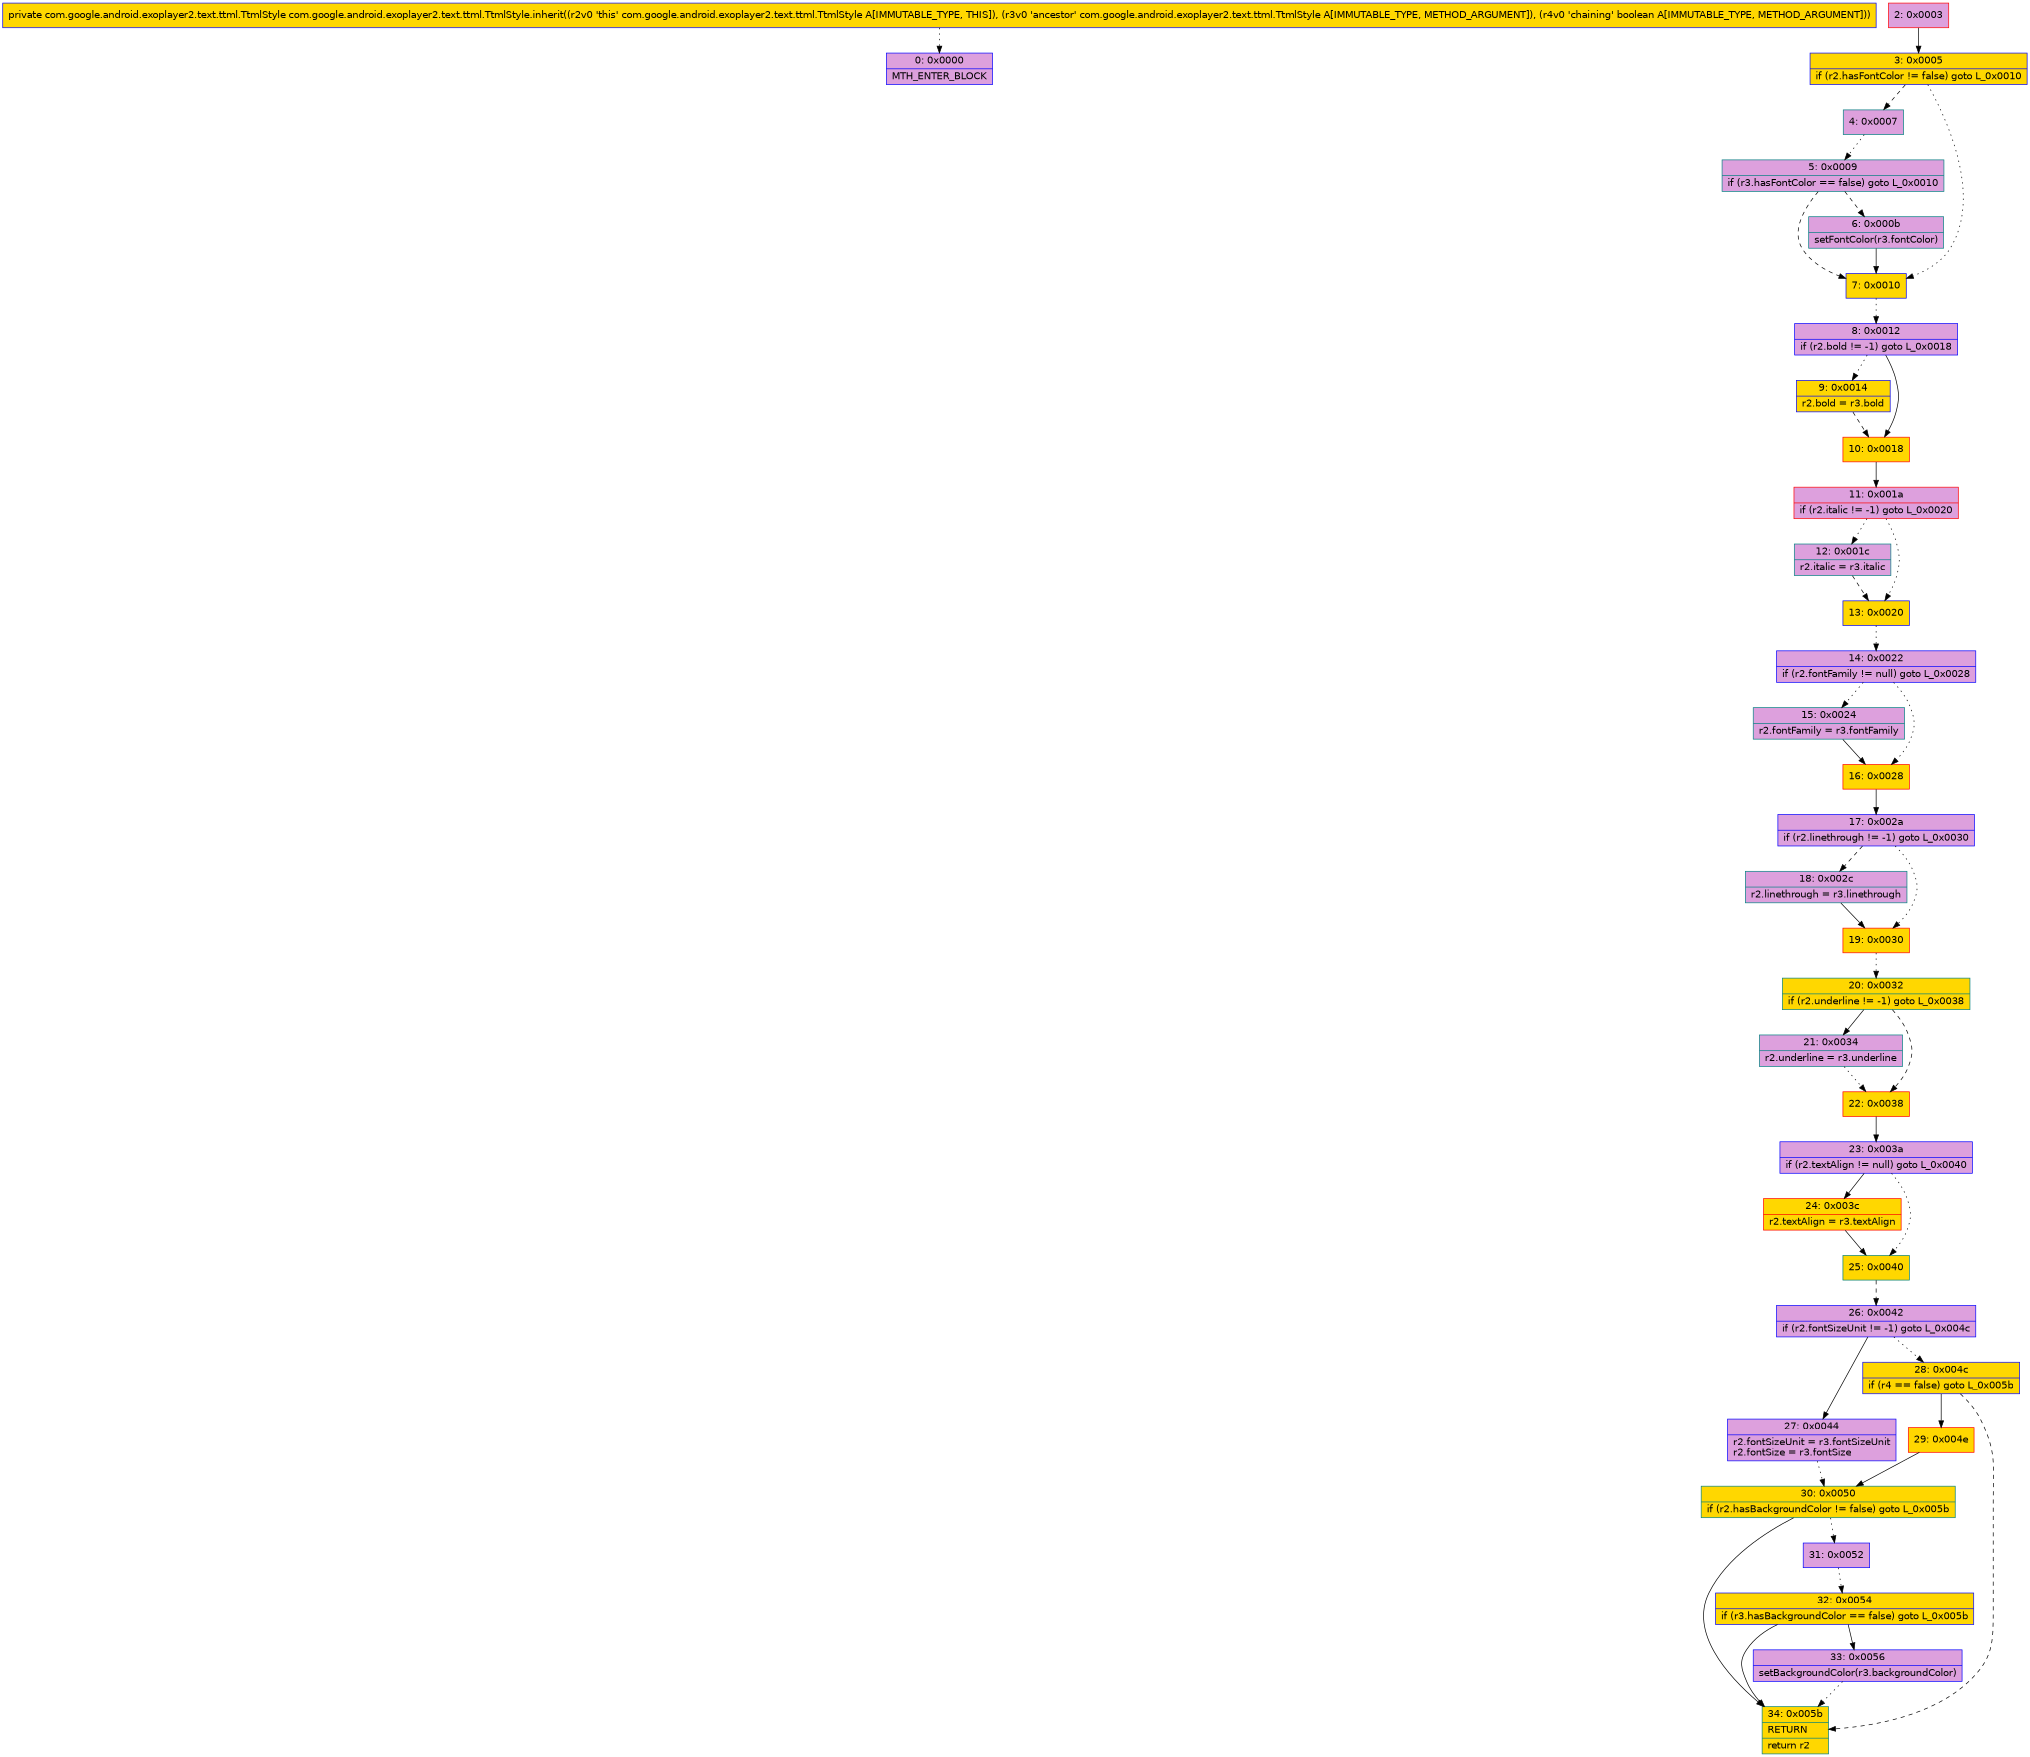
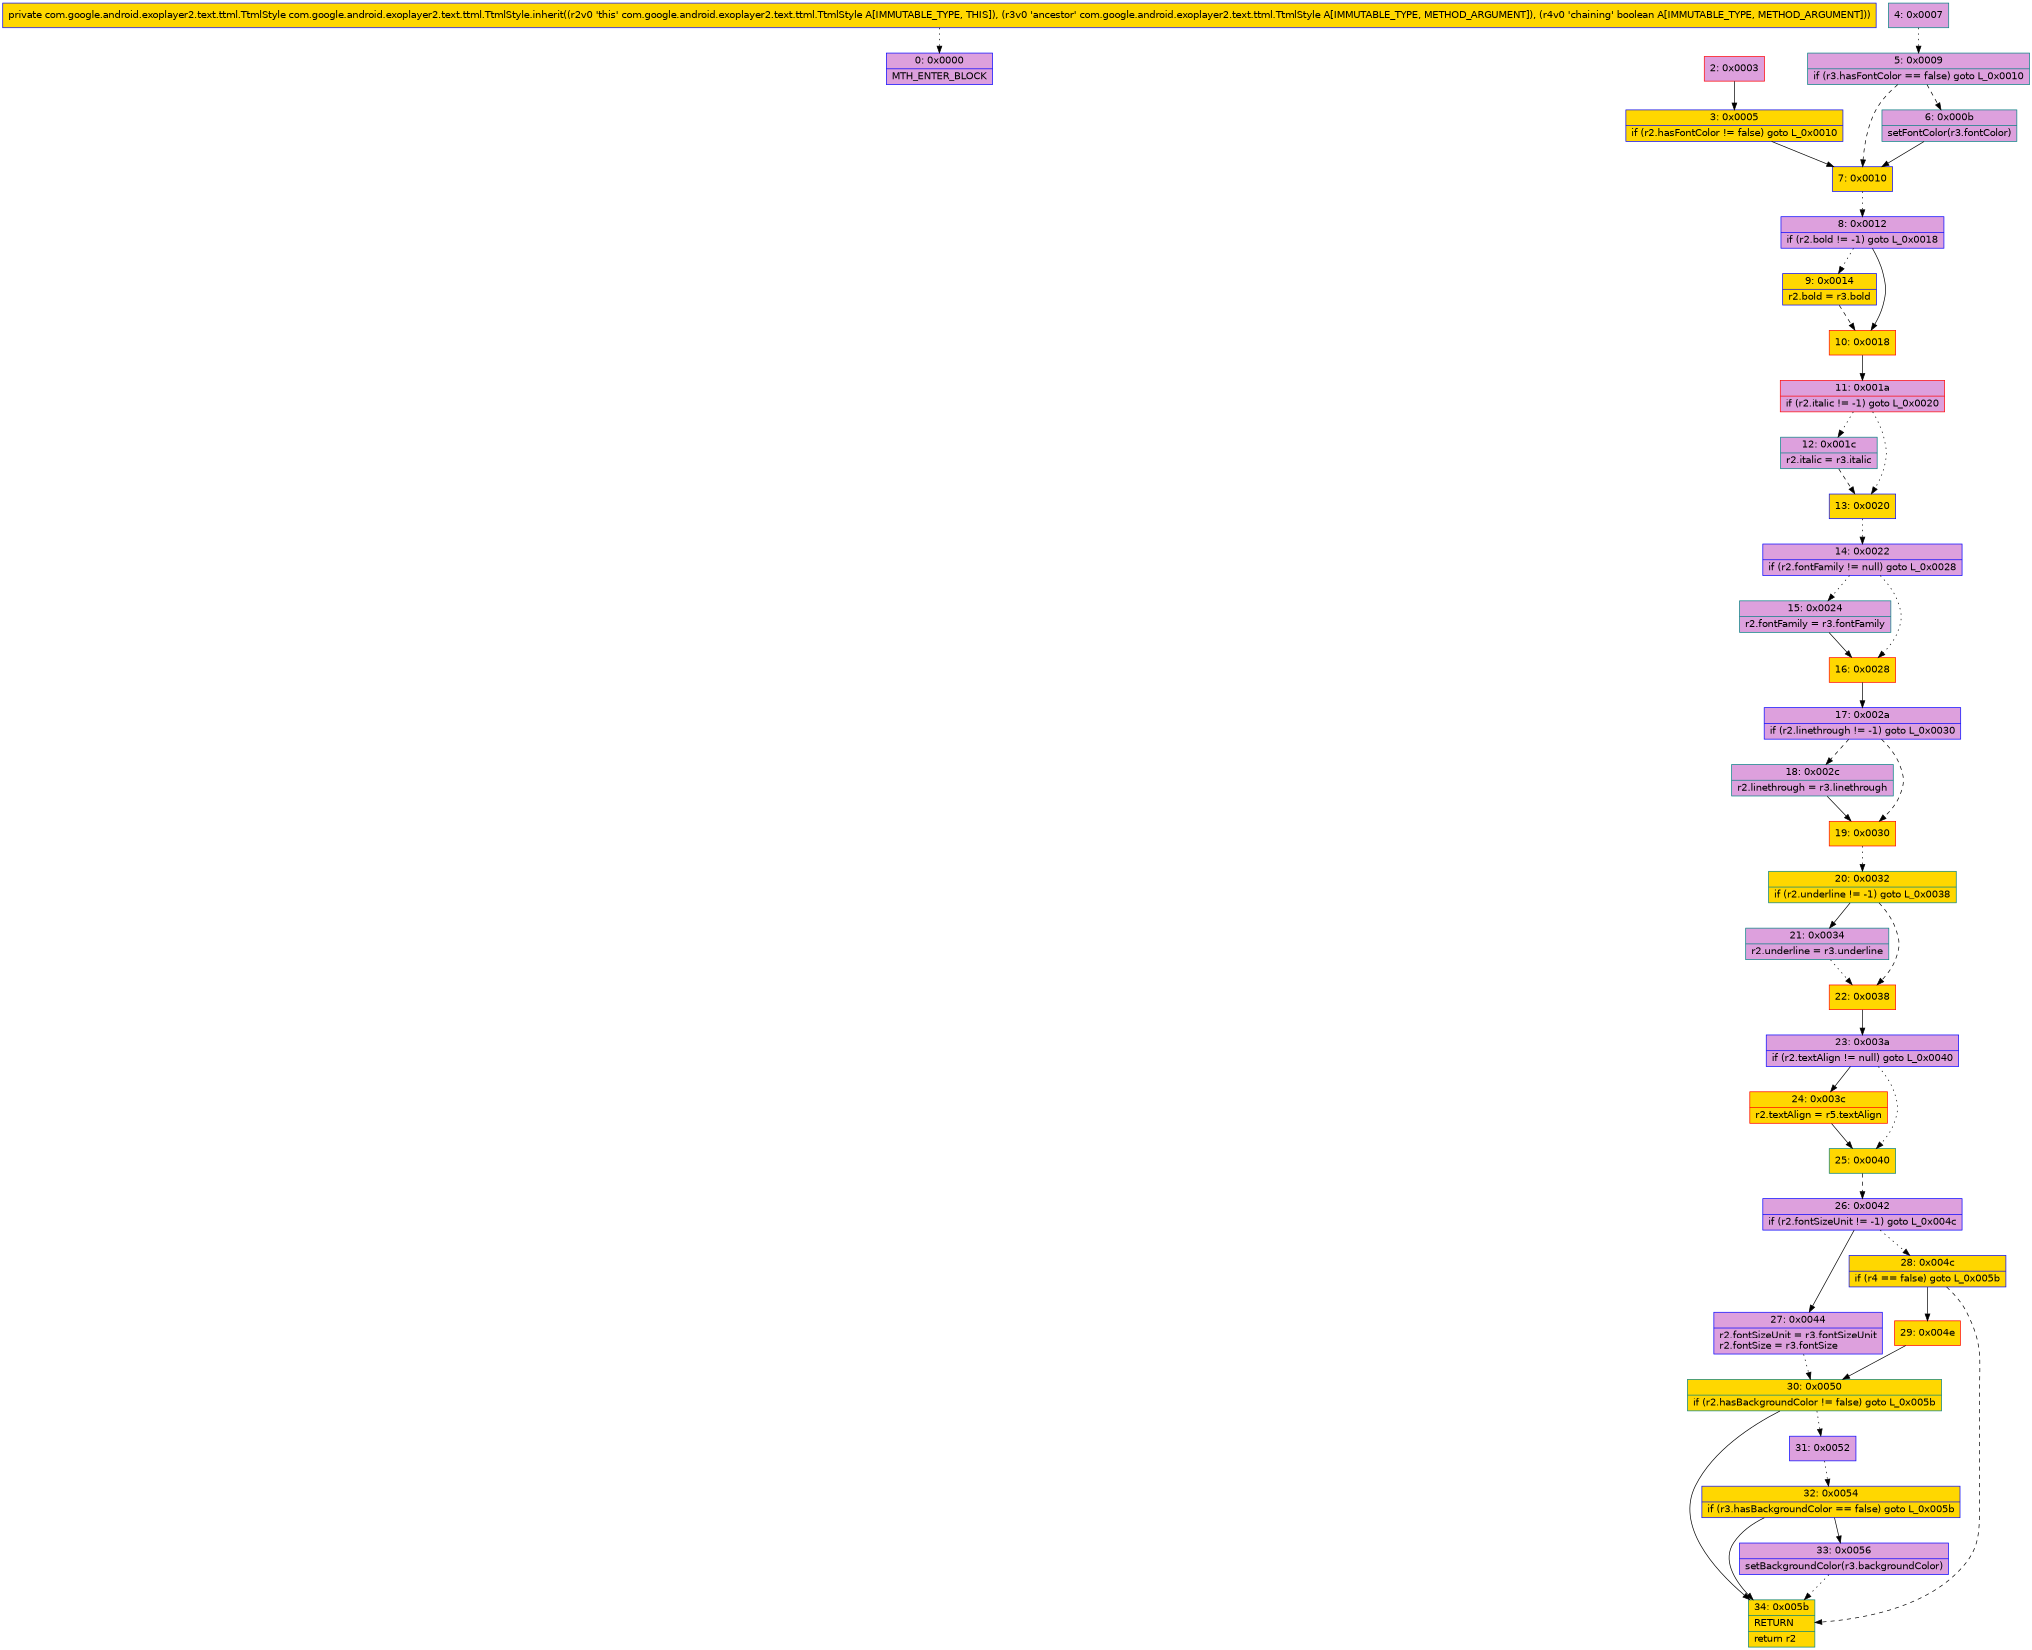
(1897, 95) -> none
(1963, 188) -> (1799, 153)
(1917, 884) -> (1903, 777)
(1832, 1222) -> (1819, 1115)
